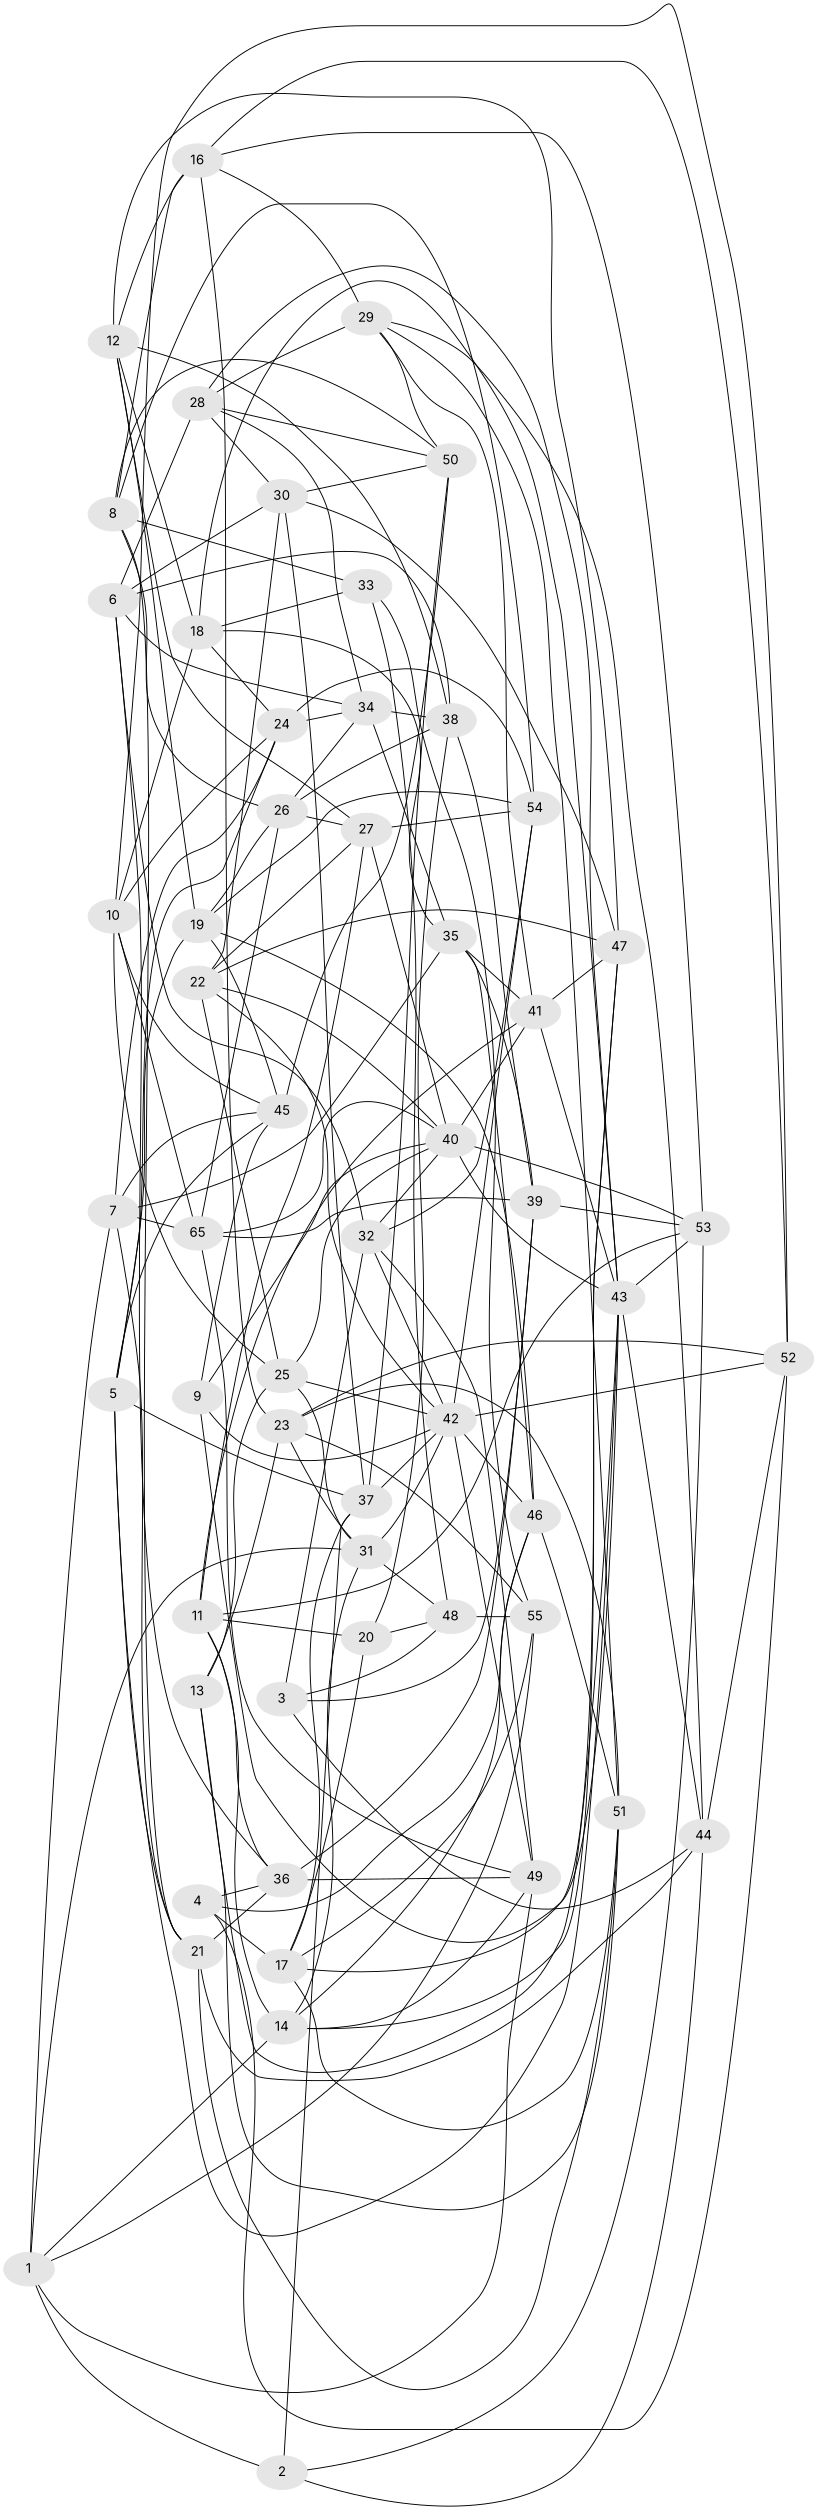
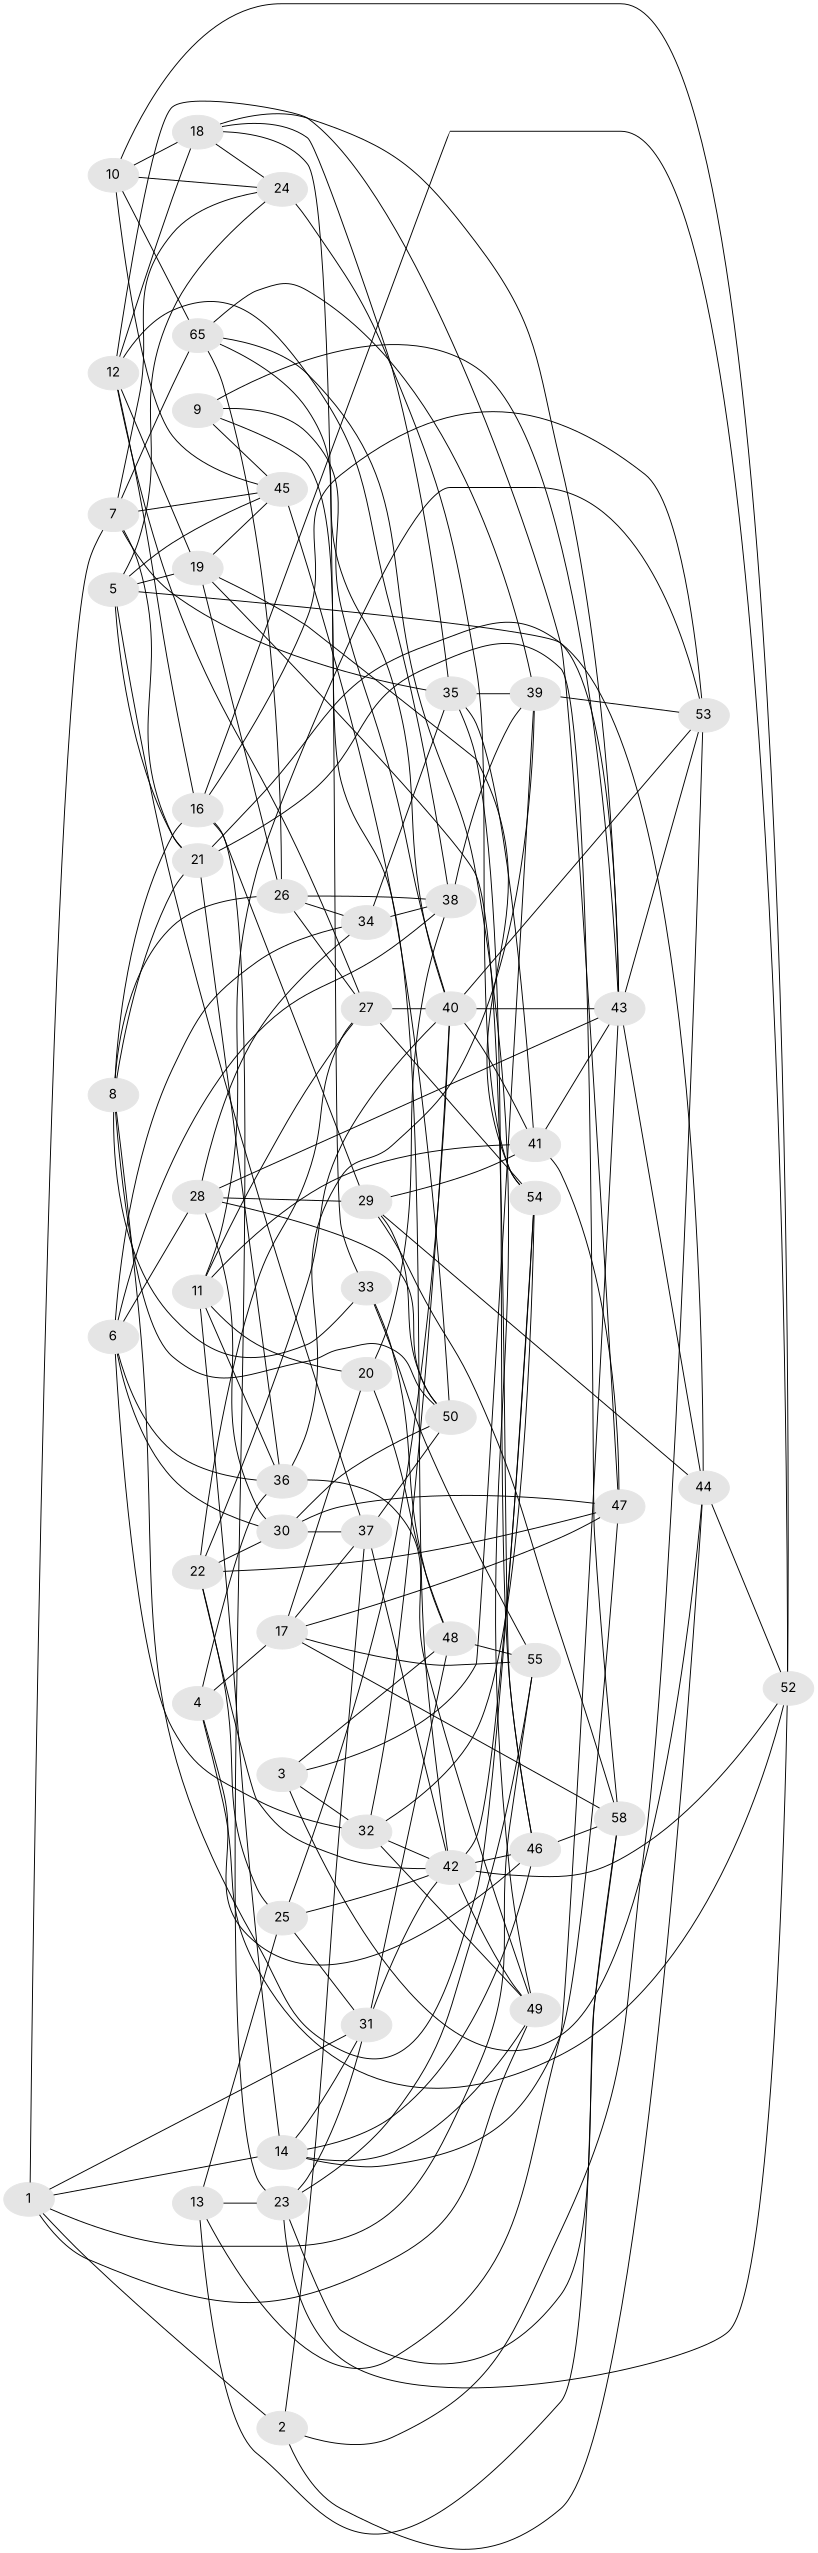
(324, 717) -> none
(135, 1145) -> none
(620, 1813) -> (620, 1819)
